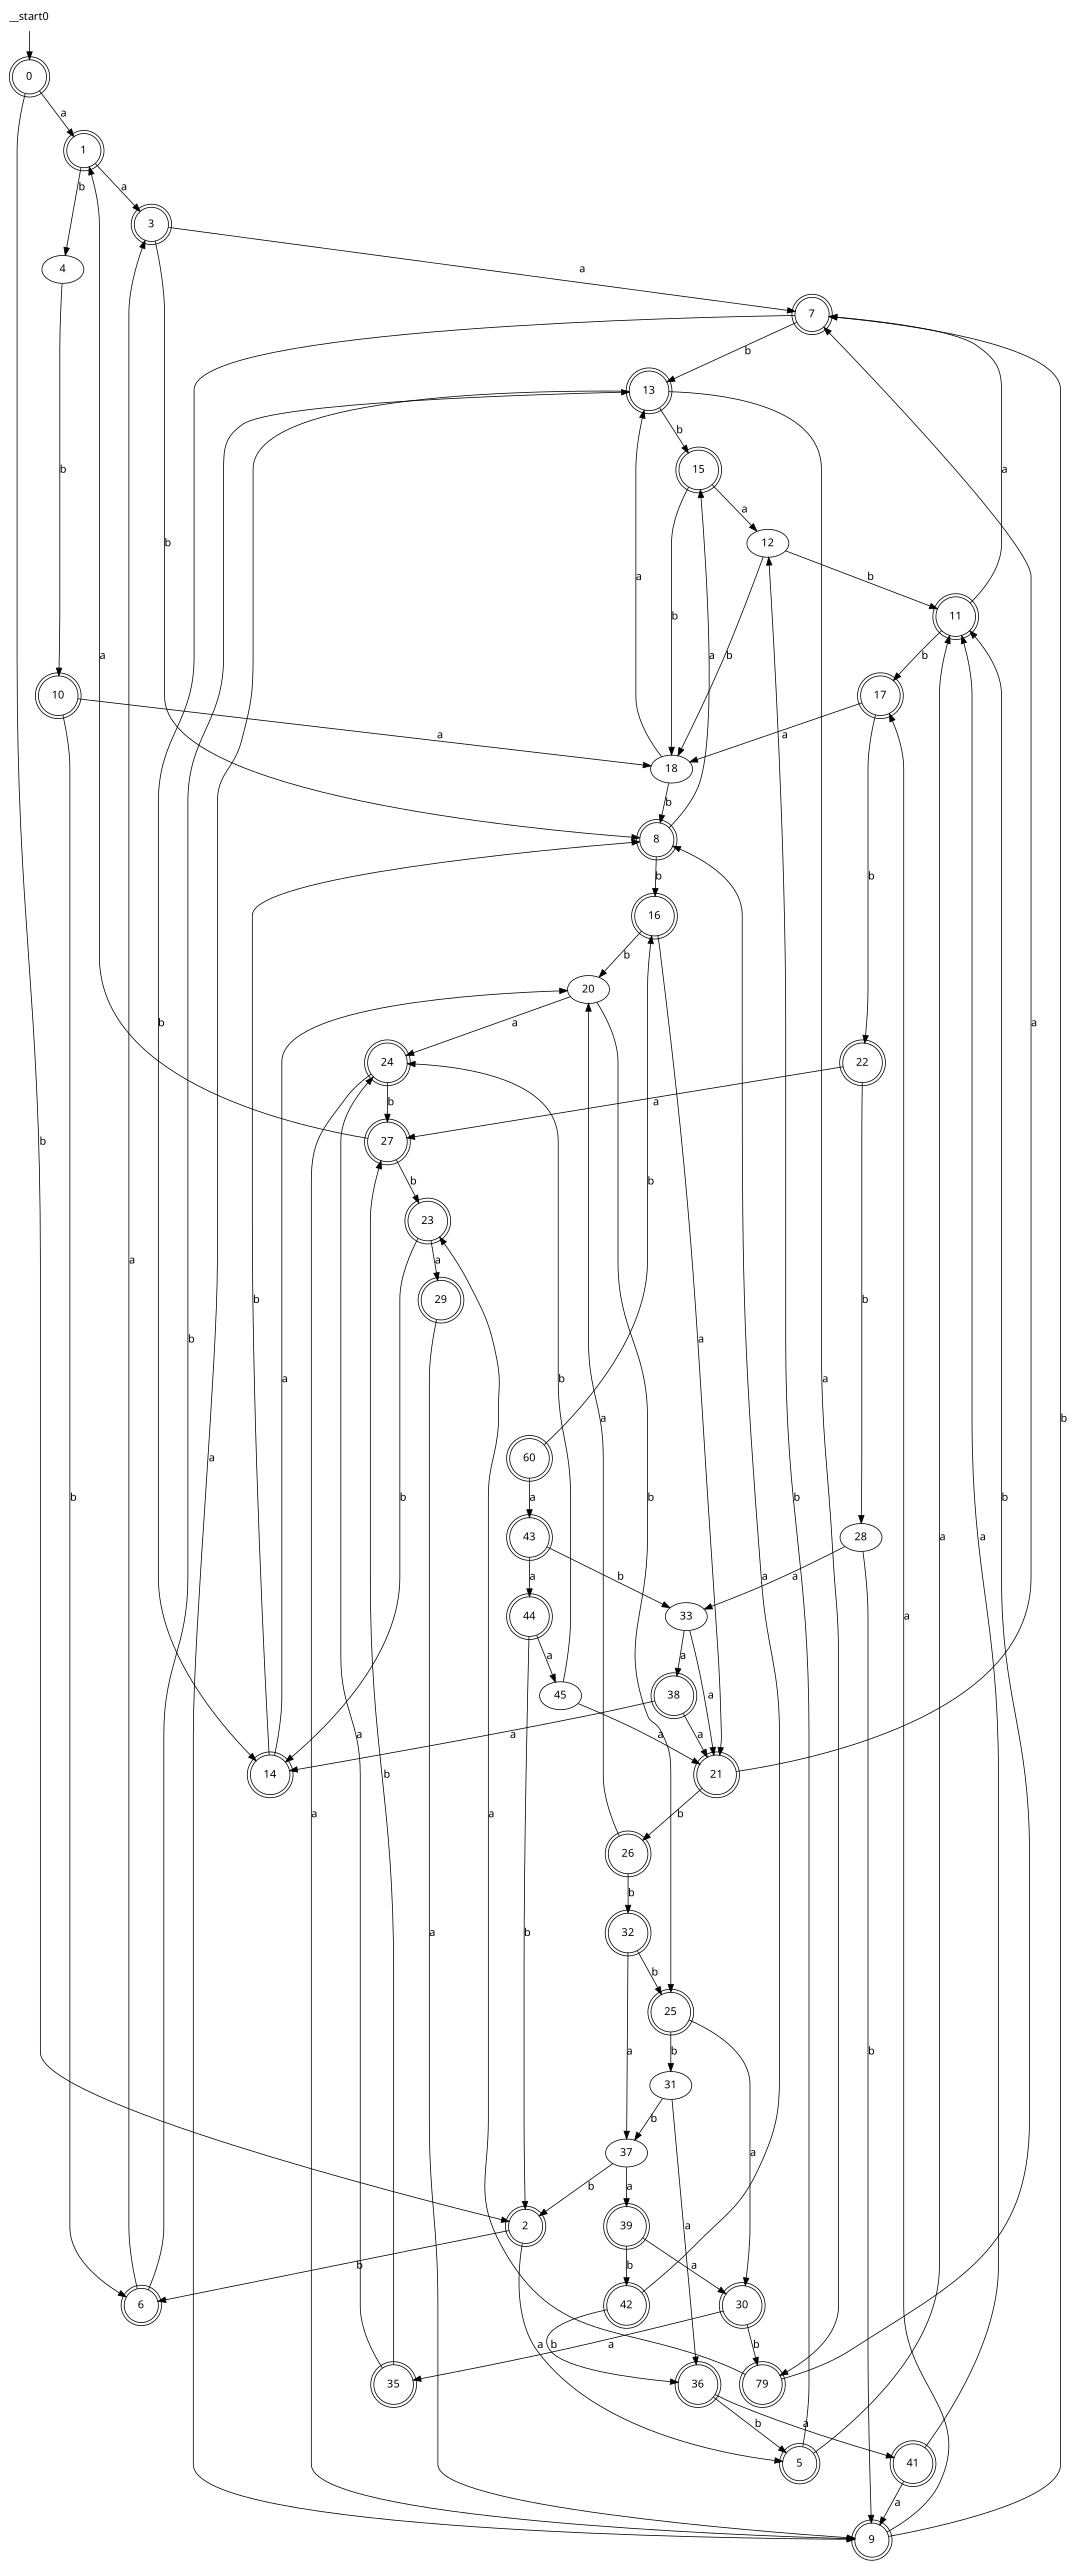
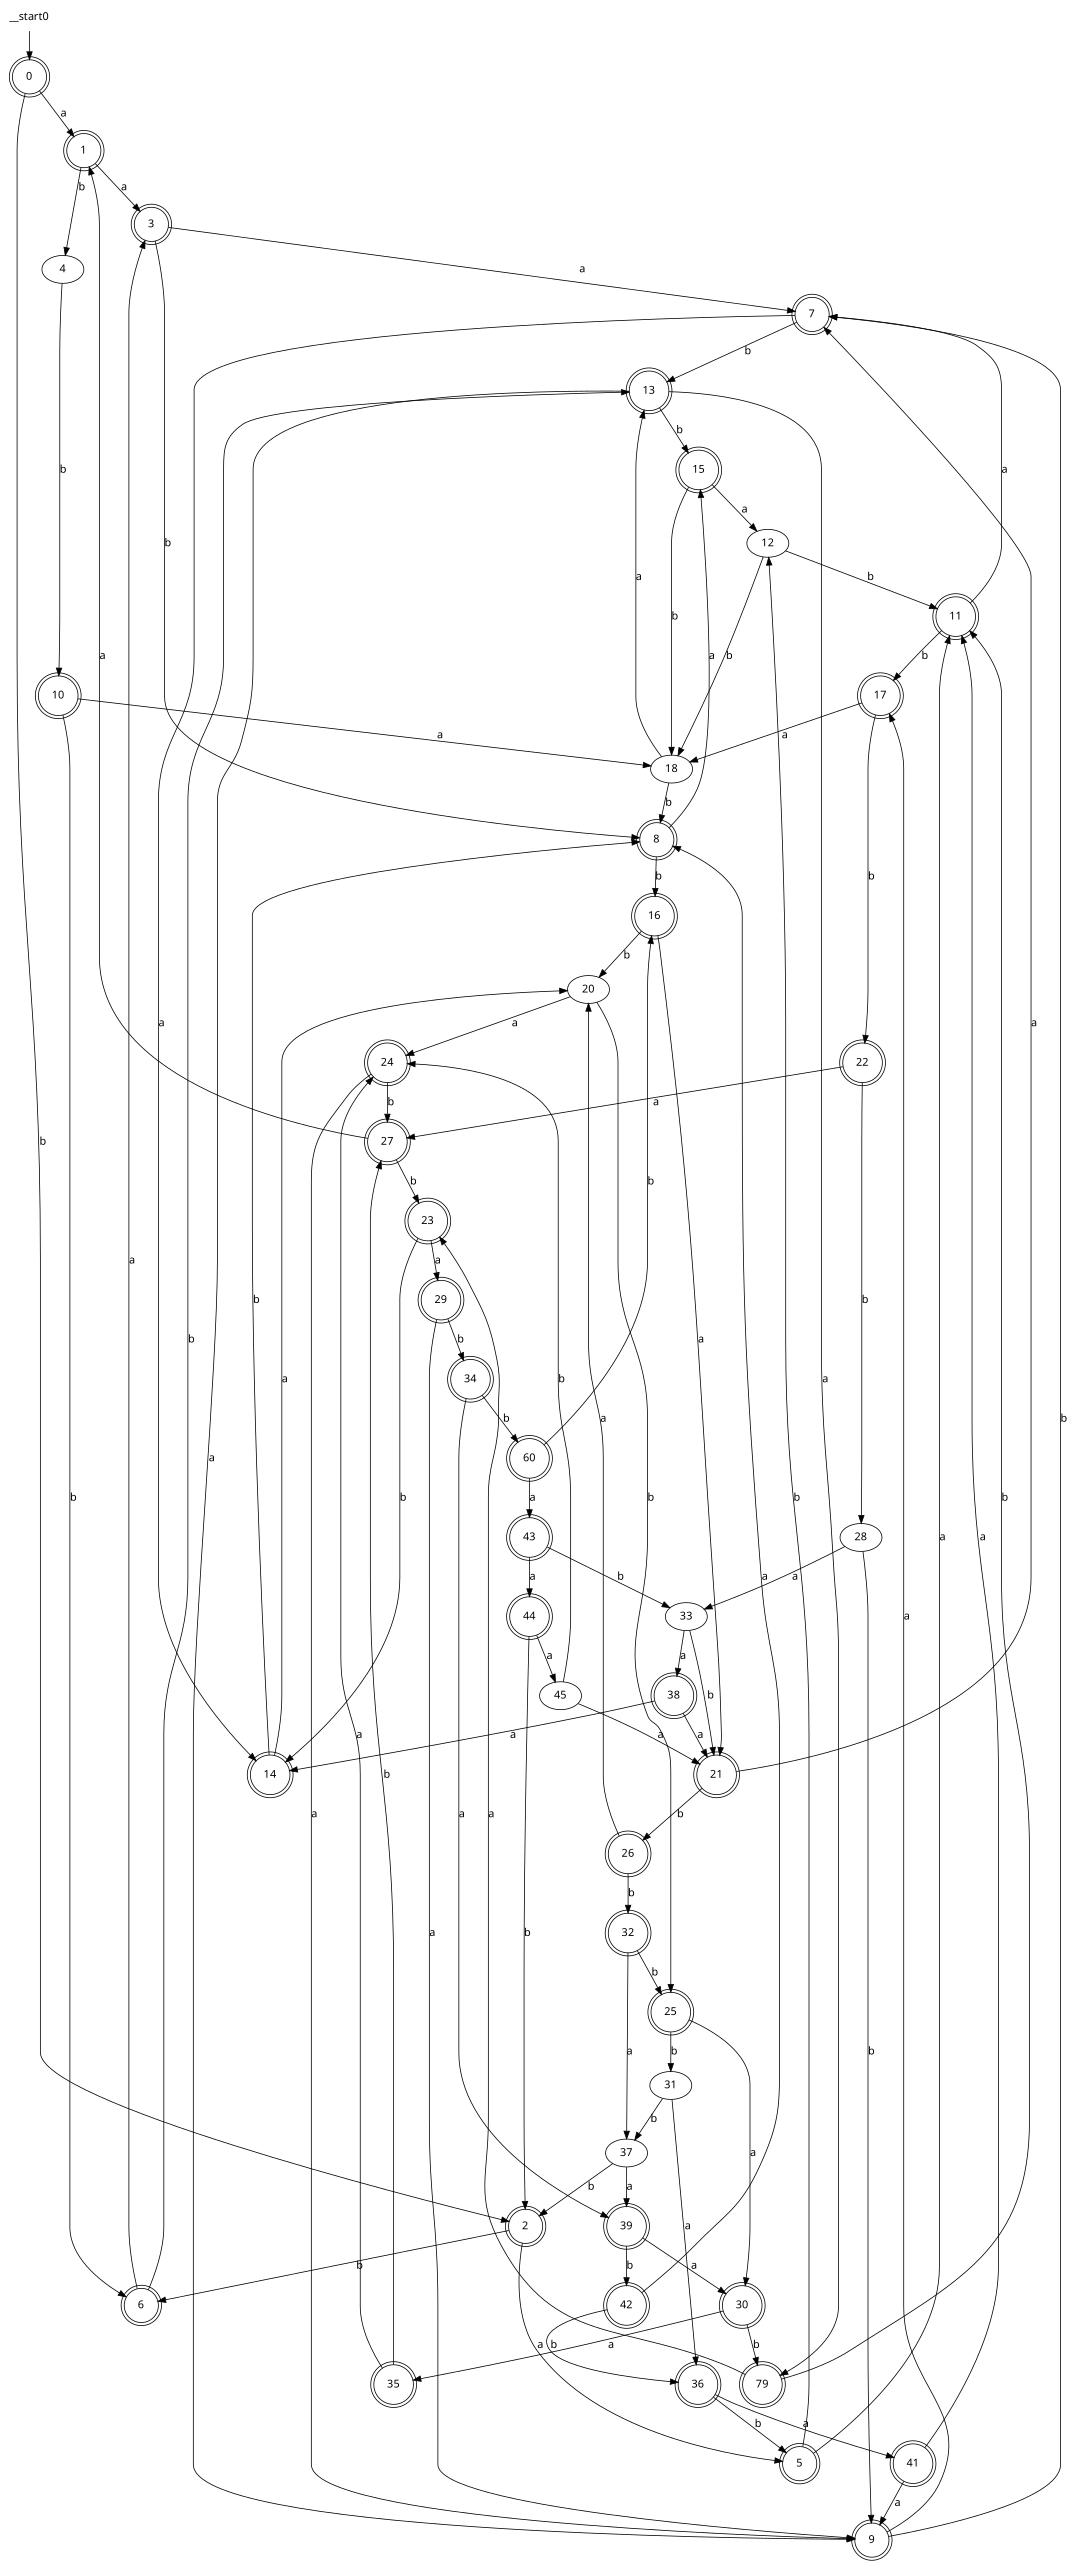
(161, 1023) -> (161, 1023)
none -> (470, 1379)
(711, 1696) -> (711, 1696)
